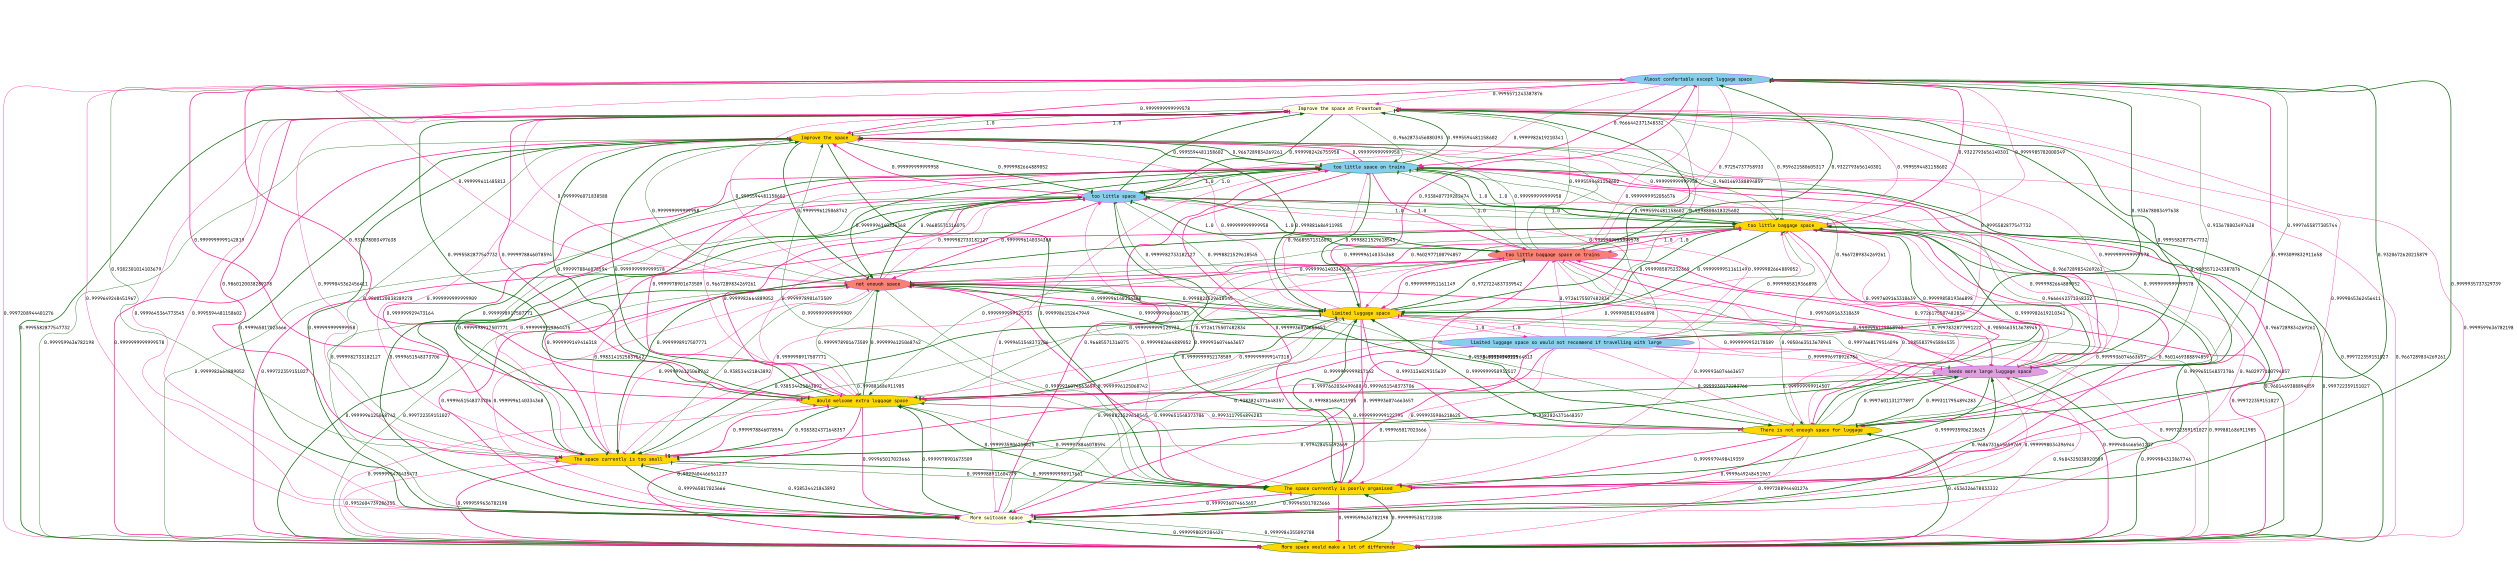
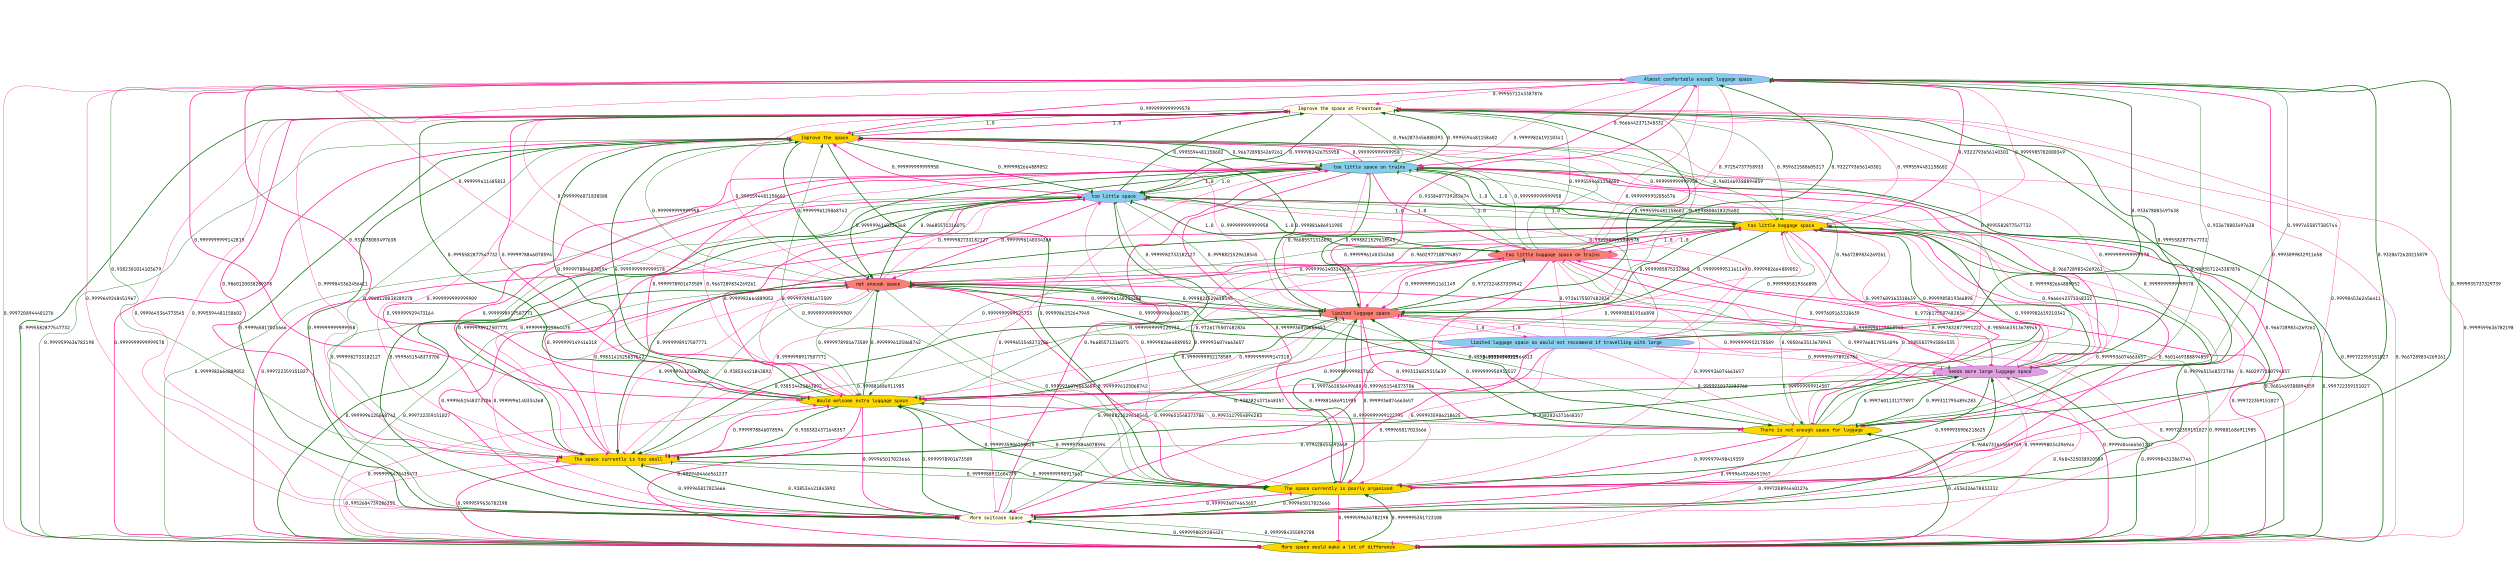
(281, 154) -> (281, 154)
(770, 190) -> (770, 190)
(1361, 313) -> (1361, 313)
